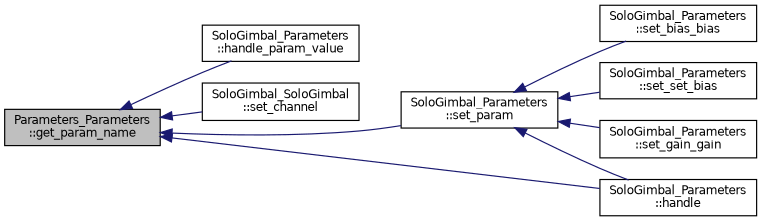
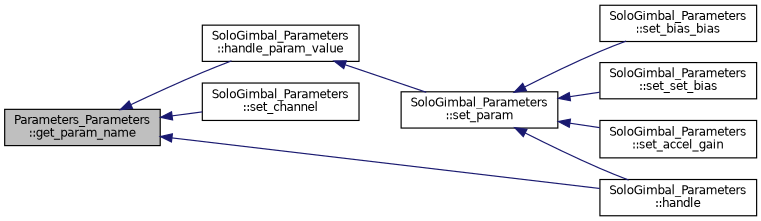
(281, 102) -> (281, 102)
(287, 135) -> (386, 79)
(678, 139) -> (678, 139)
